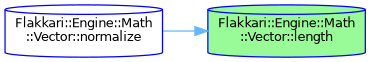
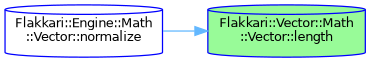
(287, 31) -> (287, 31)
